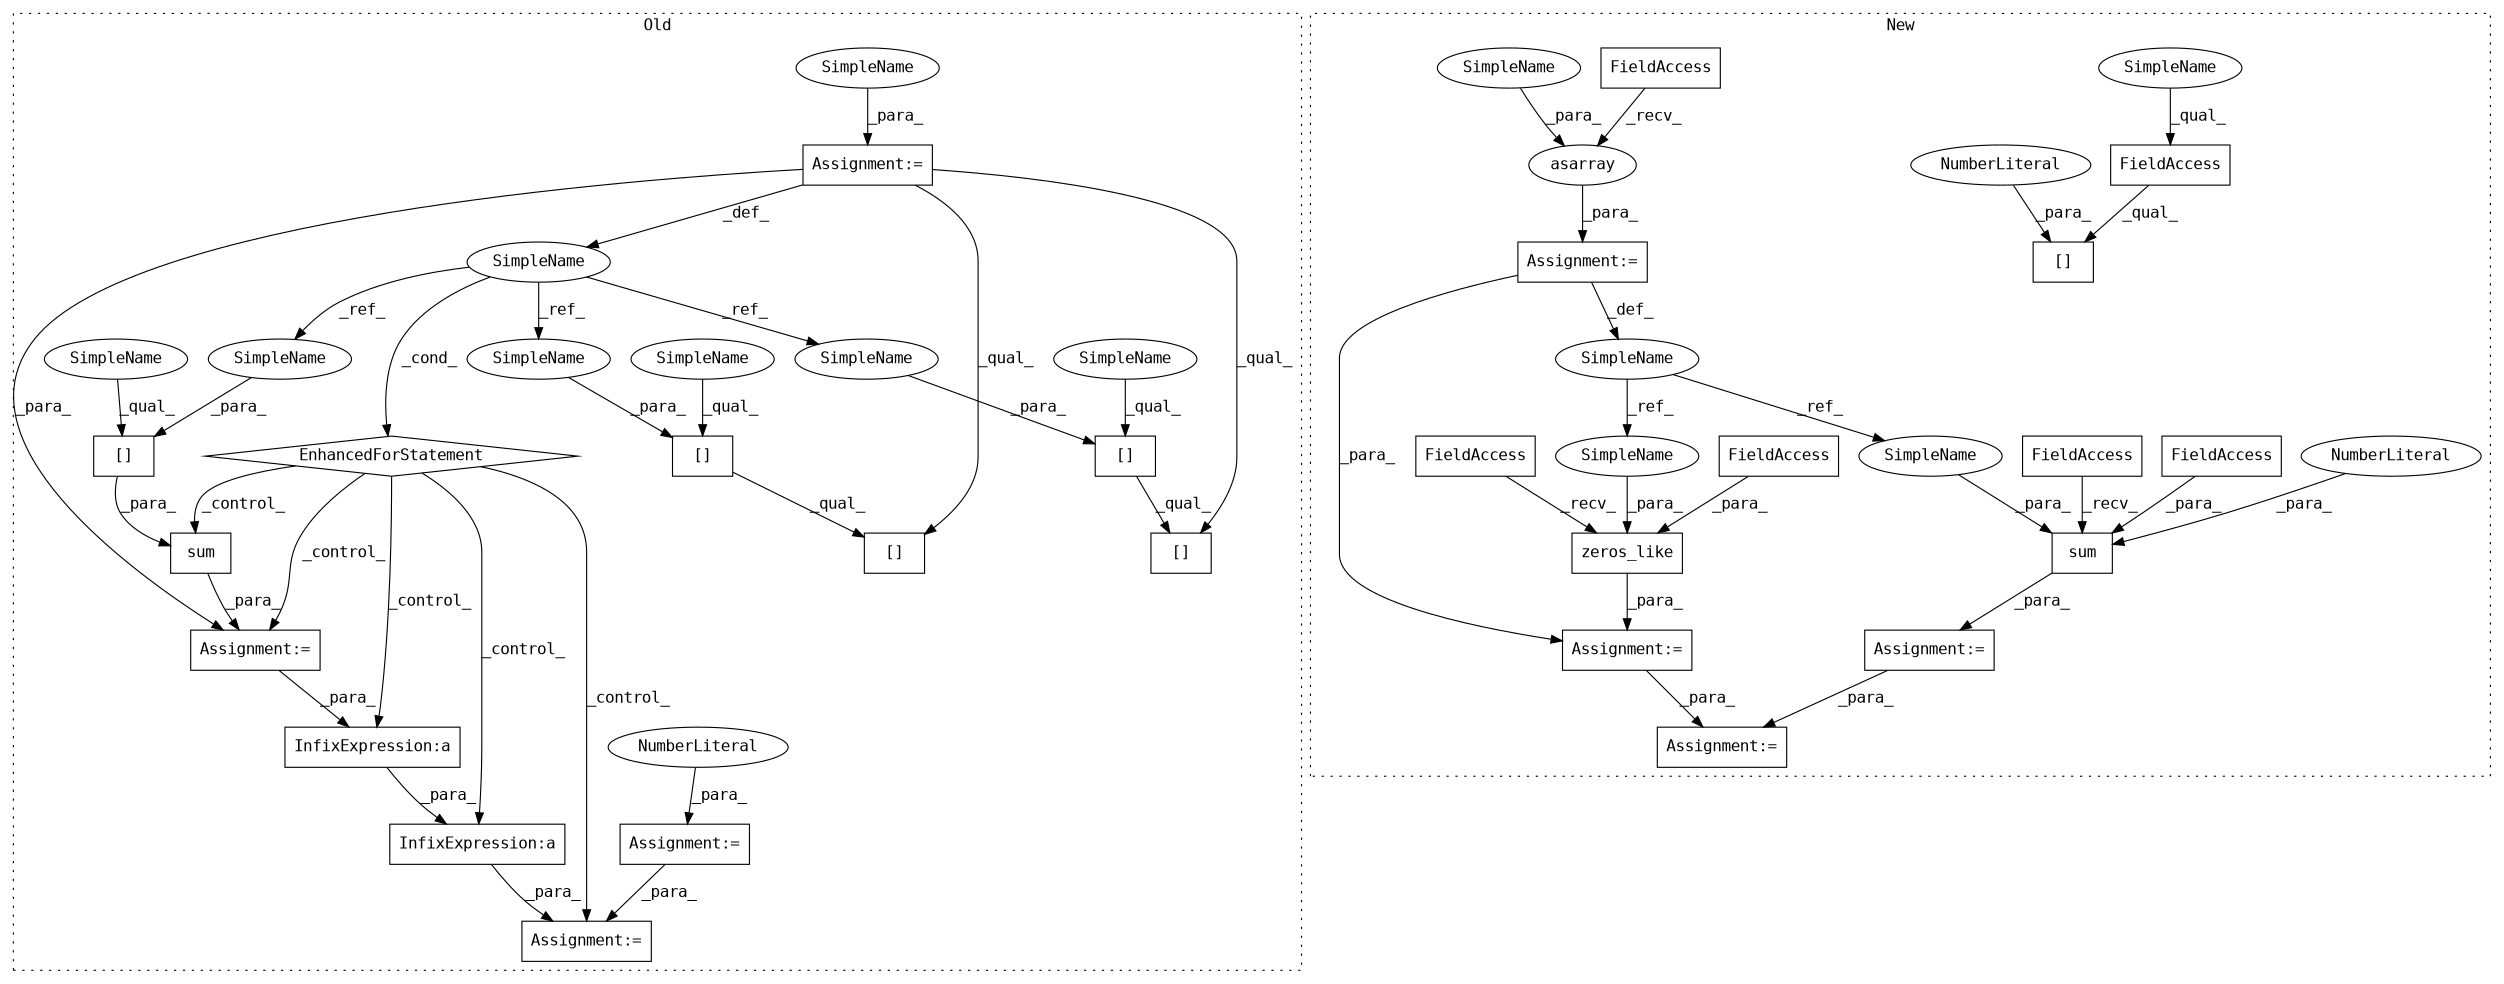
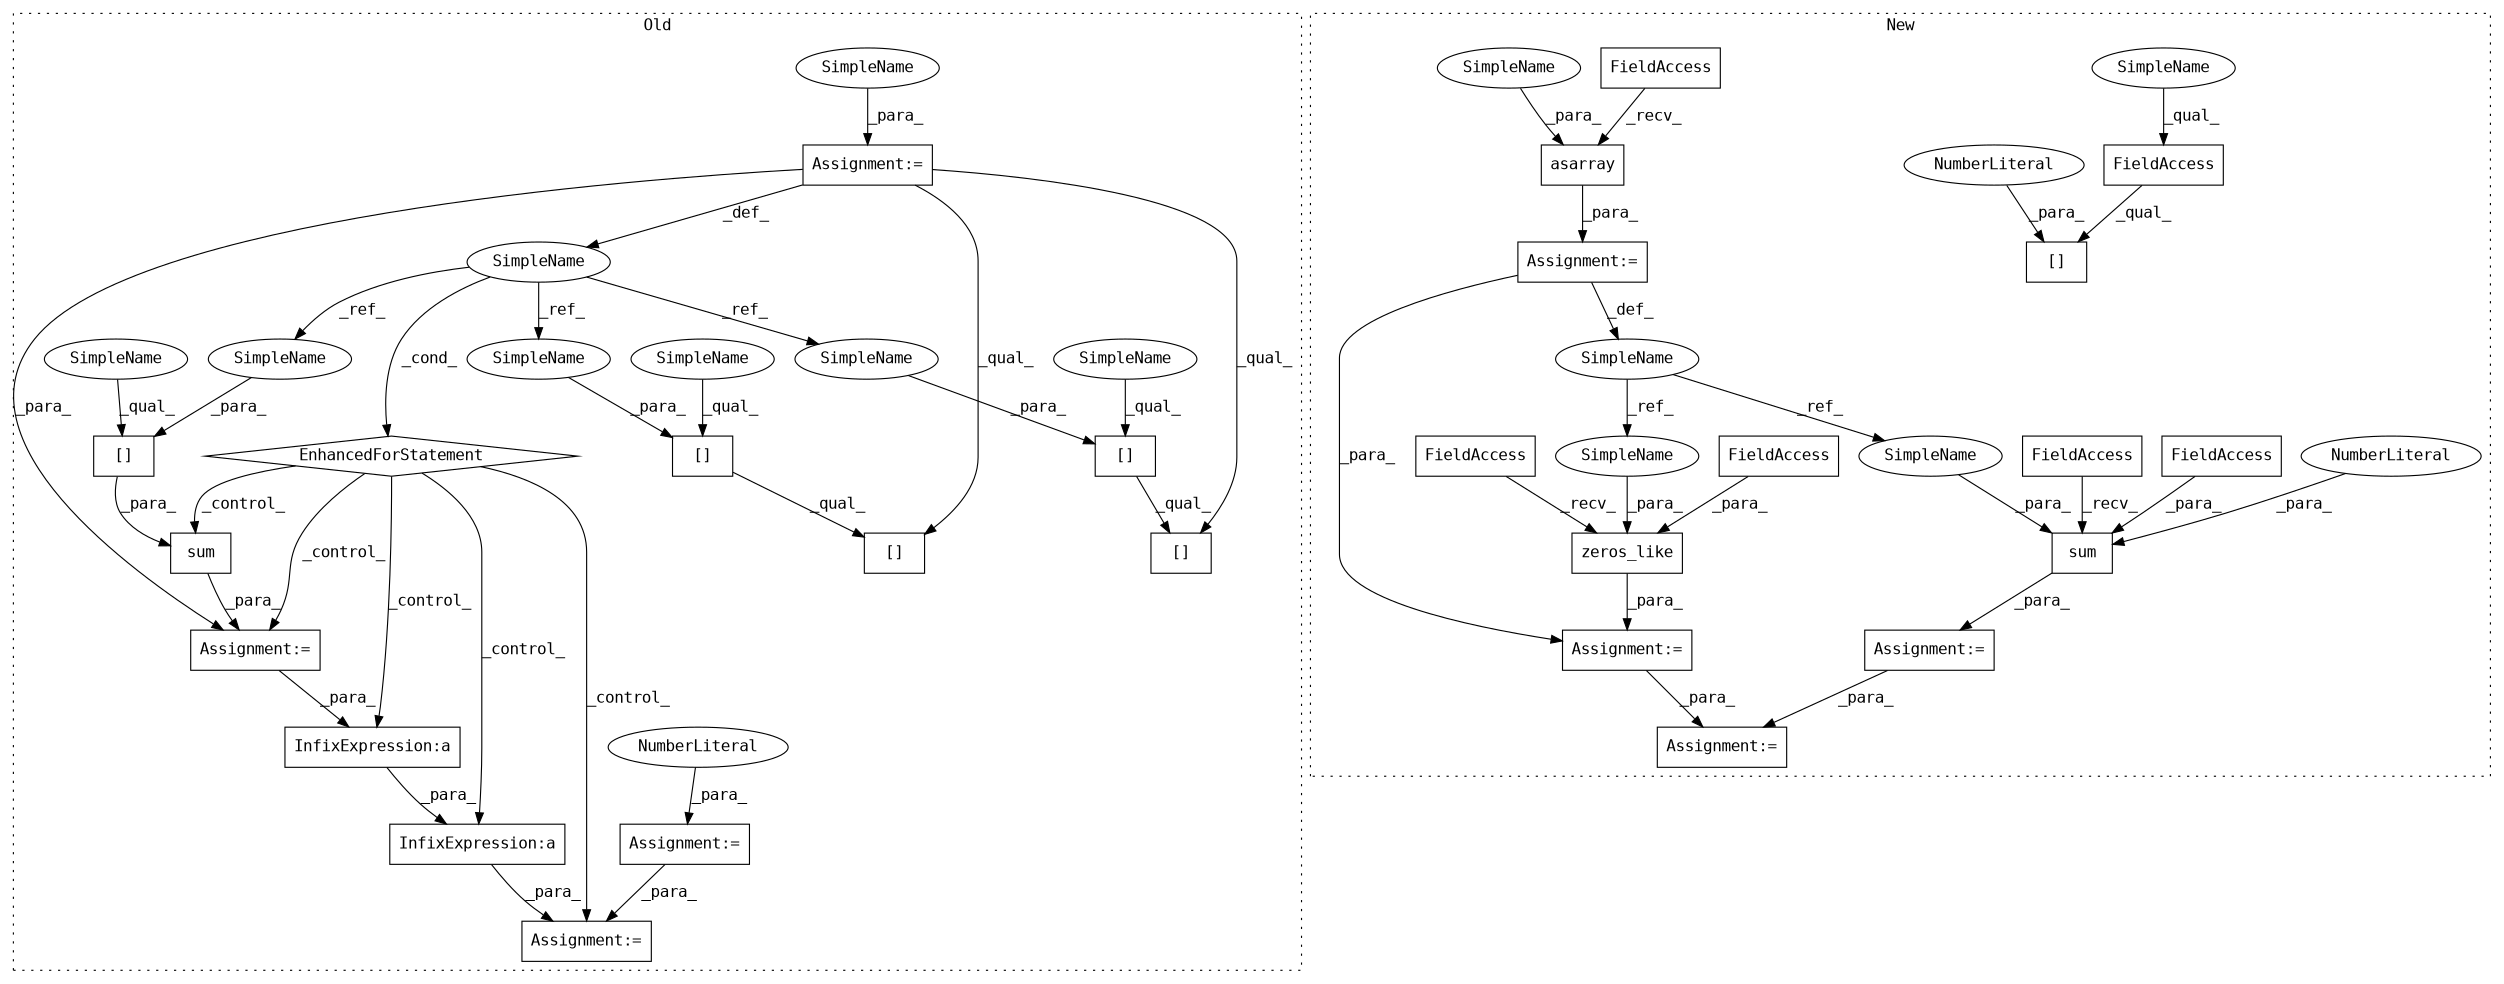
(1583, 165) -> (1583, 165)
